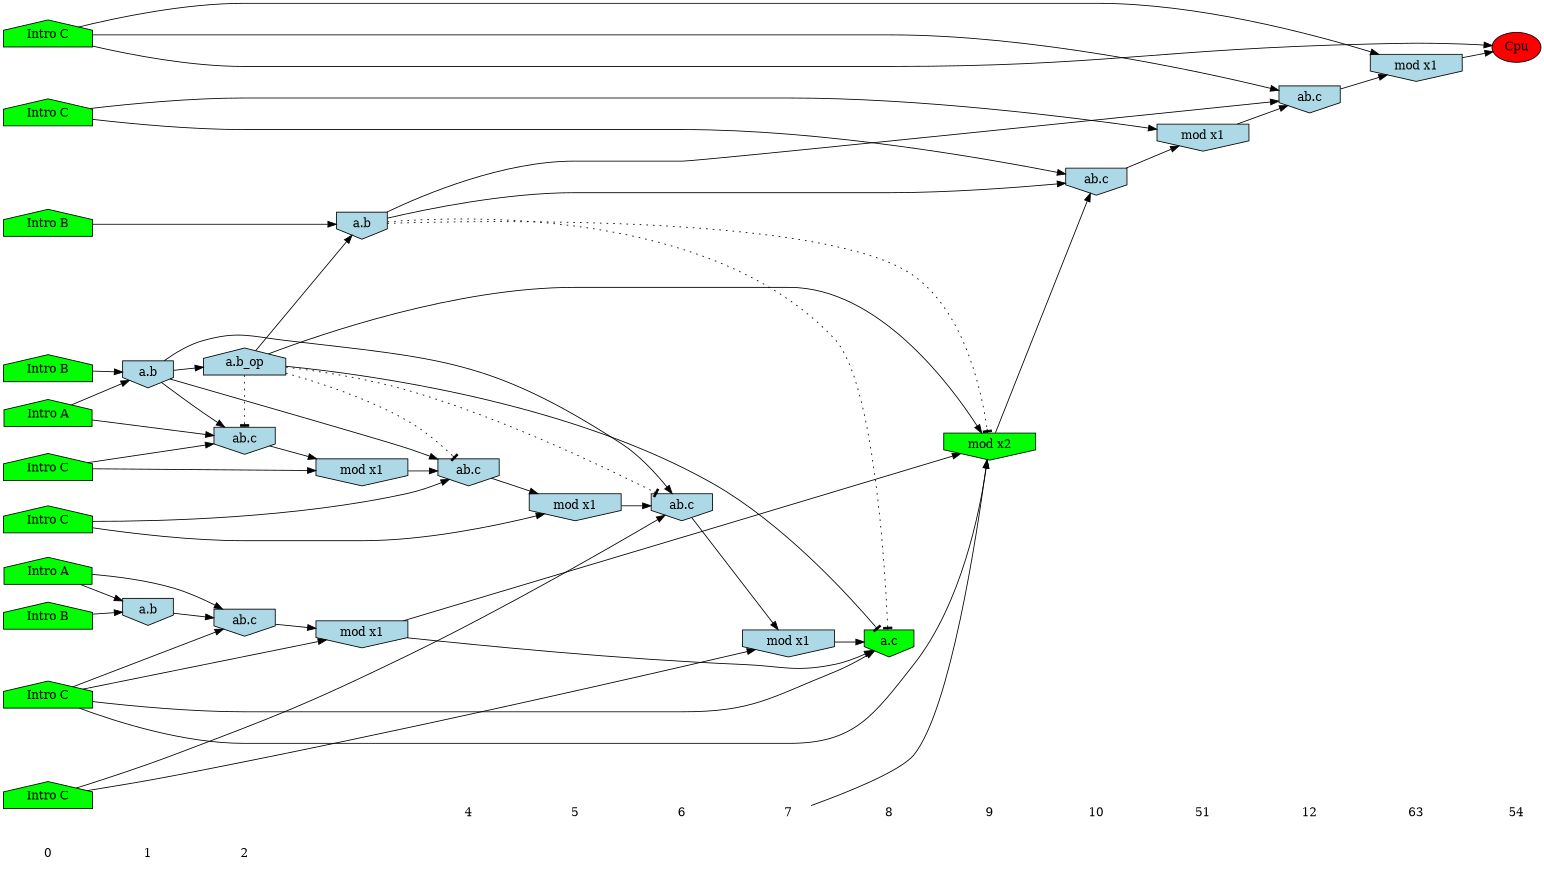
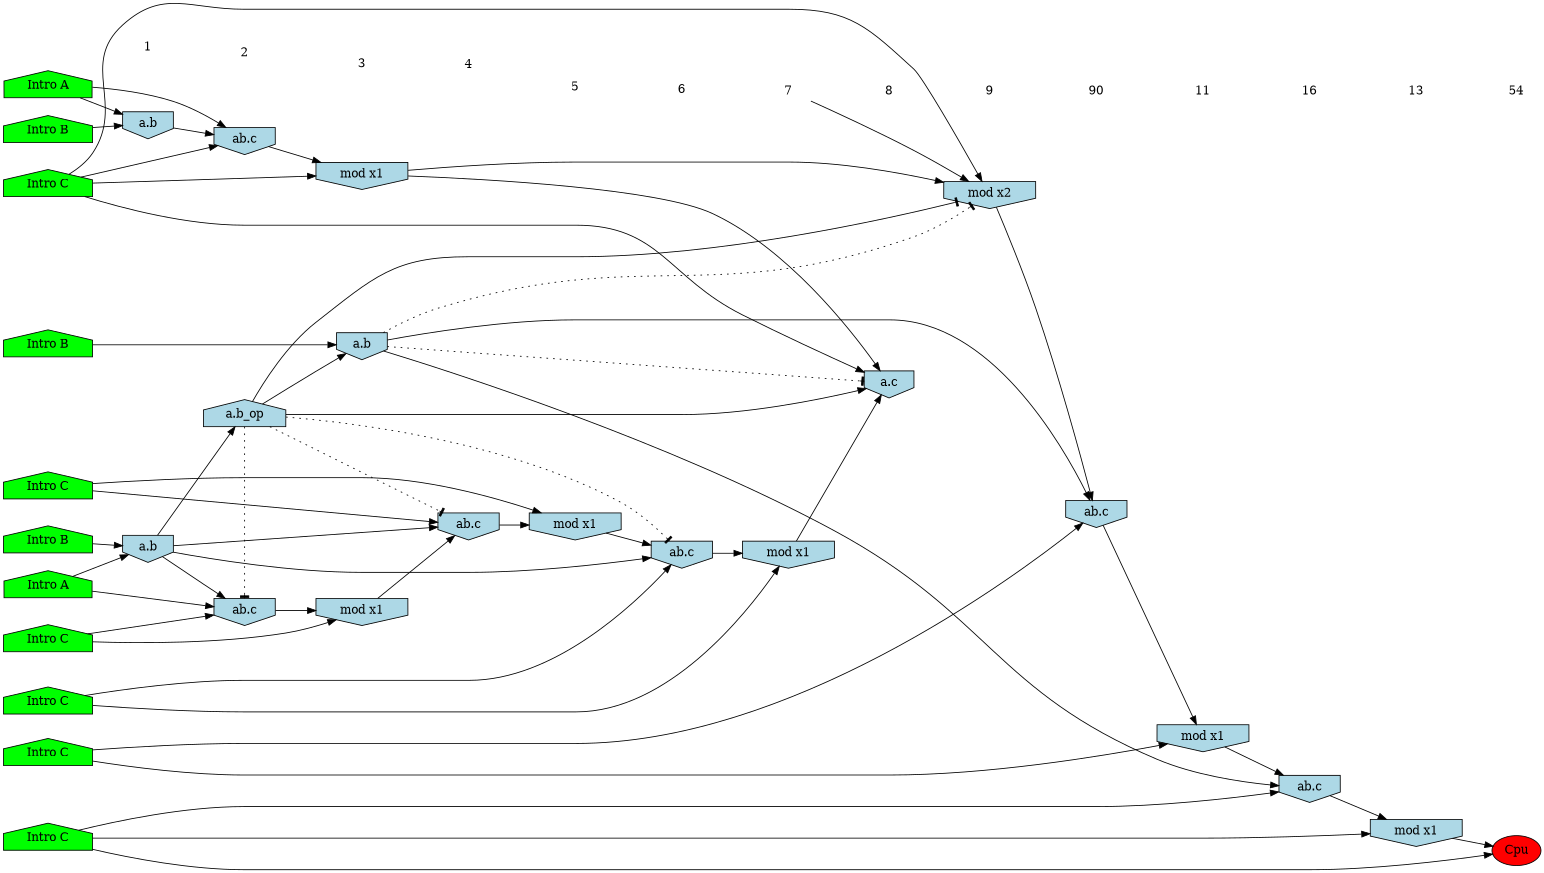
none -> (362, 64)
(646, 287) -> (577, 257)
(578, 426) -> (587, 415)
(990, 445) -> (990, 194)
(889, 642) -> (889, 383)
(1096, 813) -> (1096, 91)
(1203, 813) -> (1203, 91)
(1310, 813) -> (1310, 91)
(1416, 813) -> (1416, 91)
(48, 854) -> none
